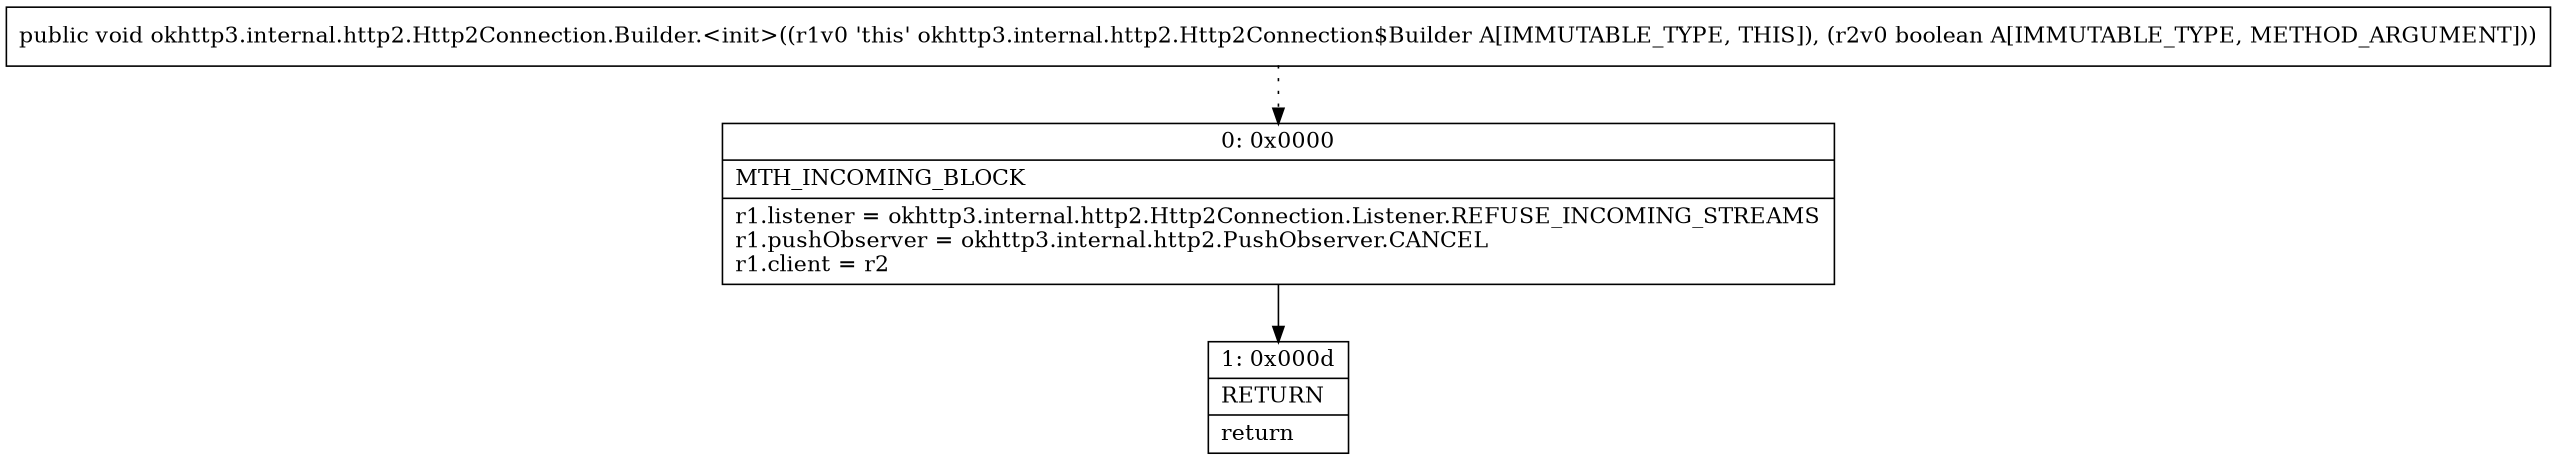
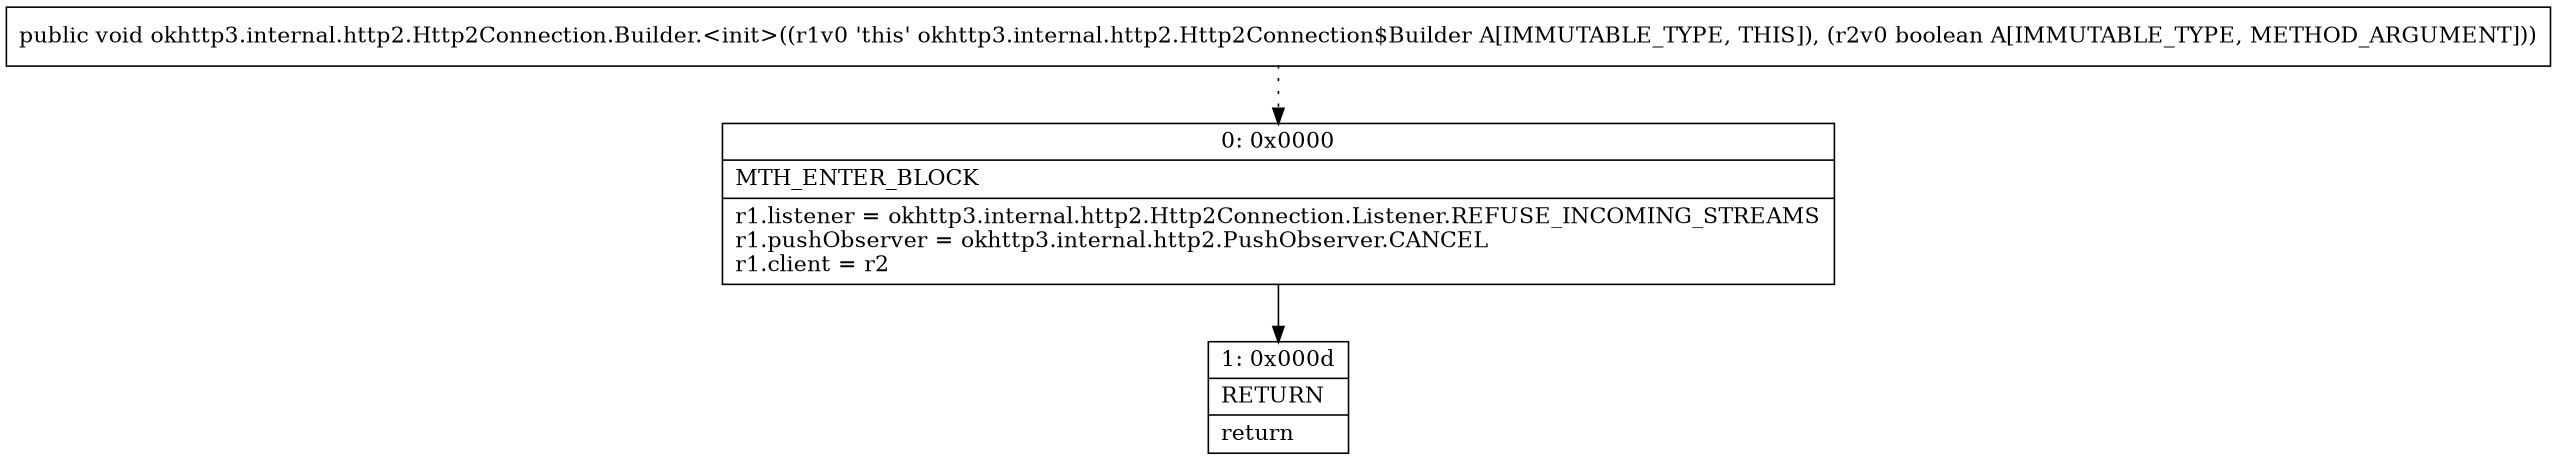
(881, 178) -> (858, 178)
